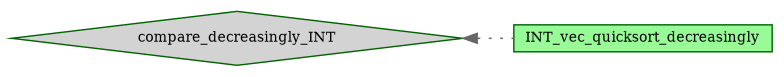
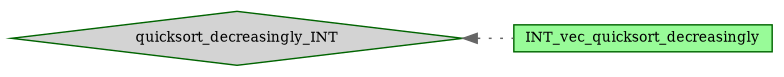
(237, 38) -> (237, 38)
